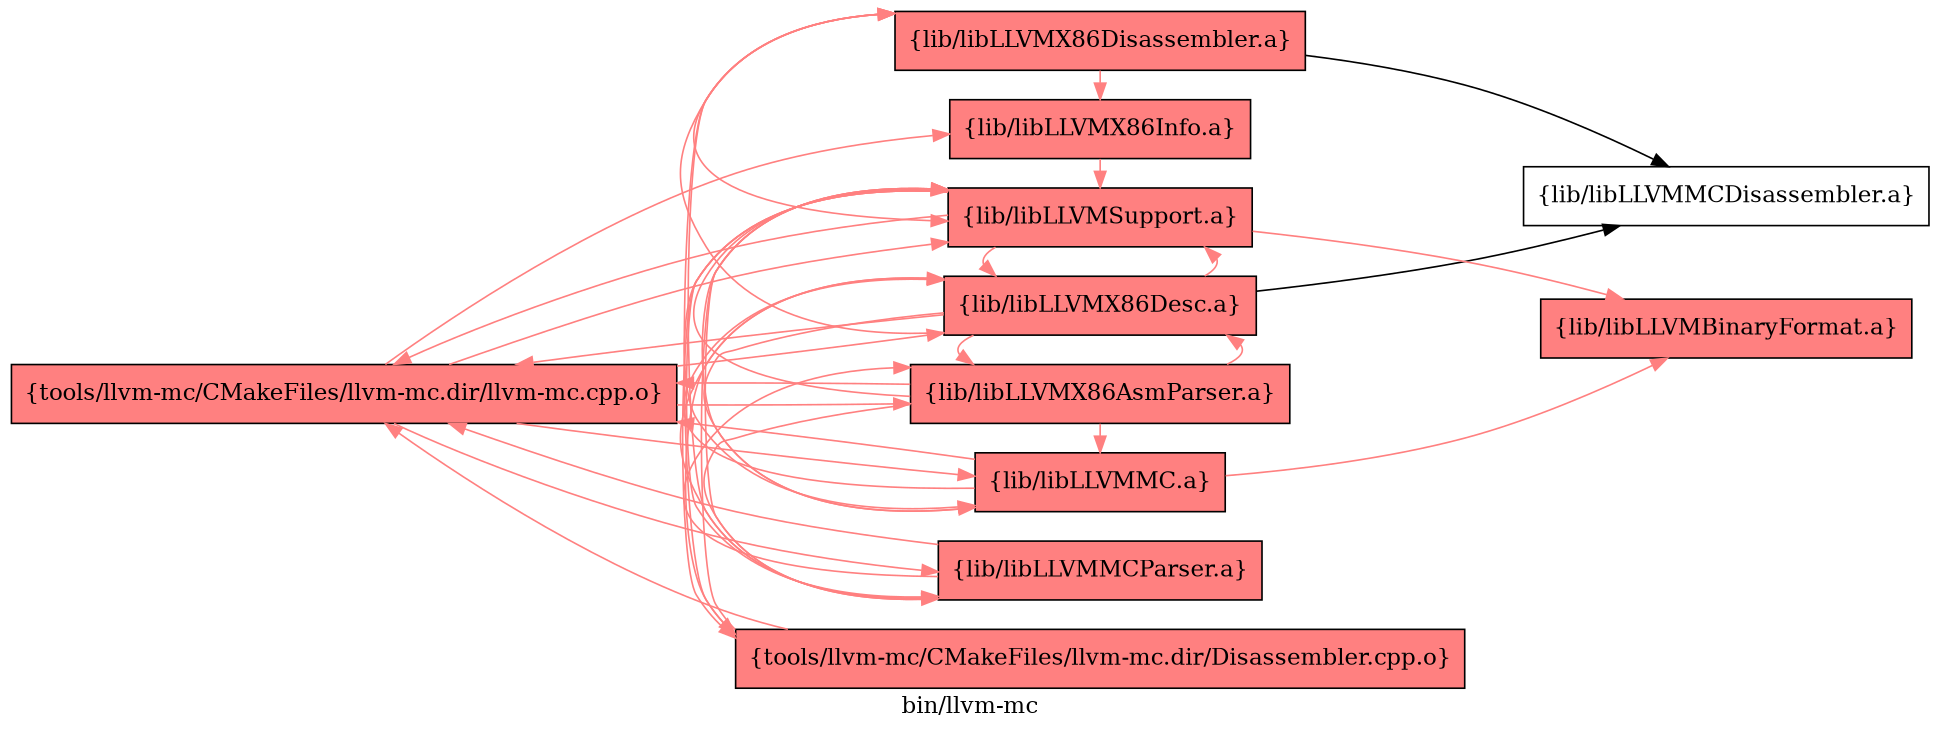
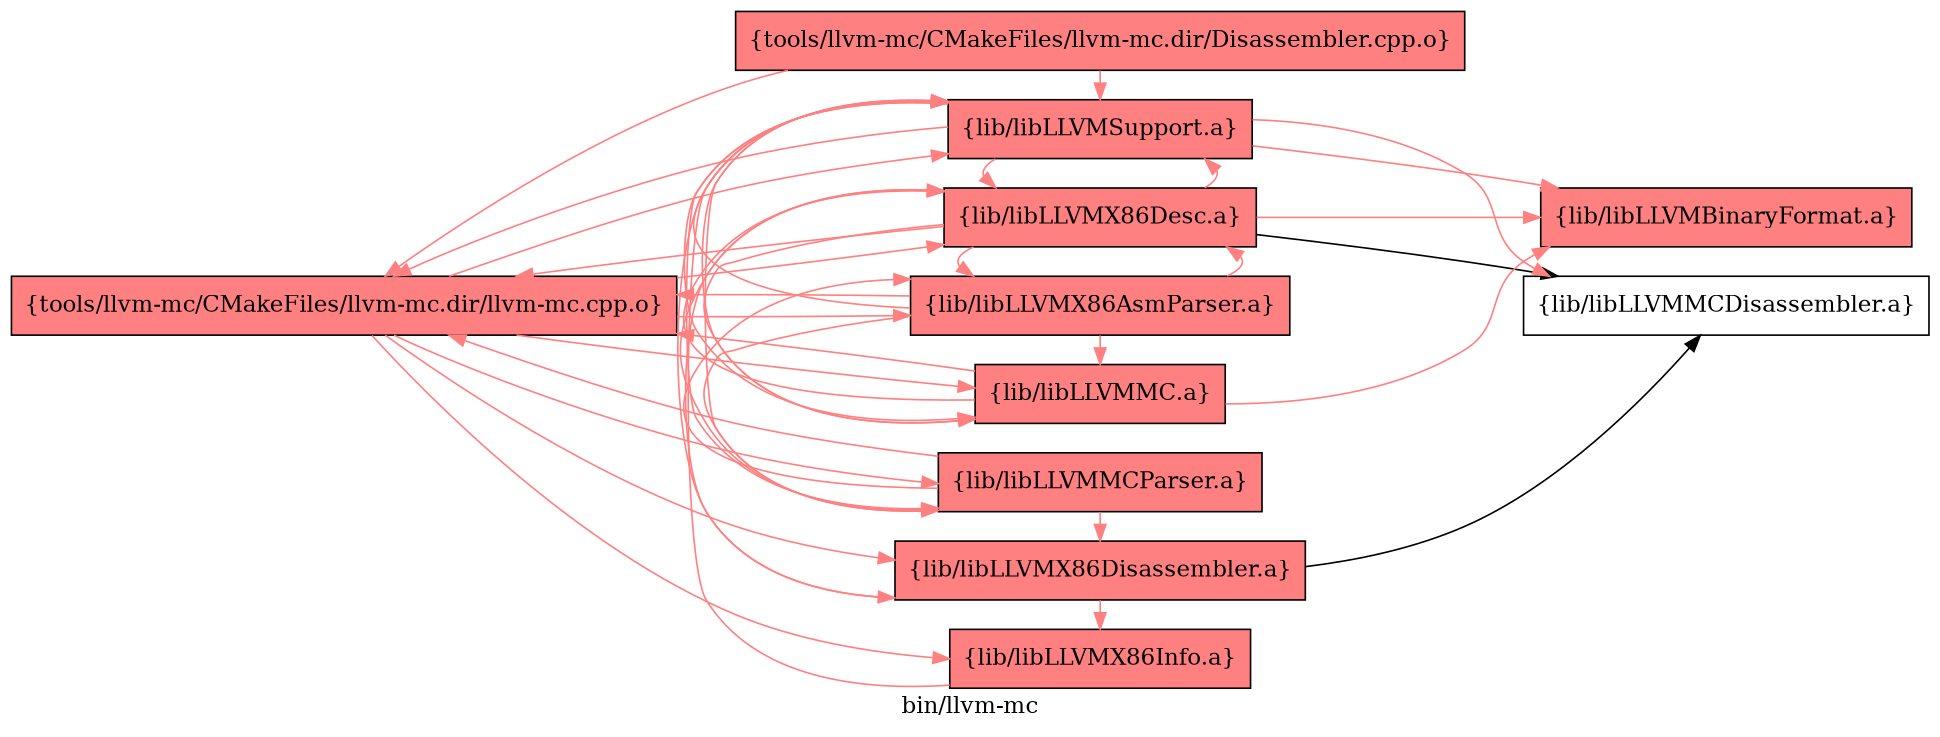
(686, 273) -> (618, 477)
(688, 319) -> (1420, 151)
(705, 367) -> (1390, 217)
